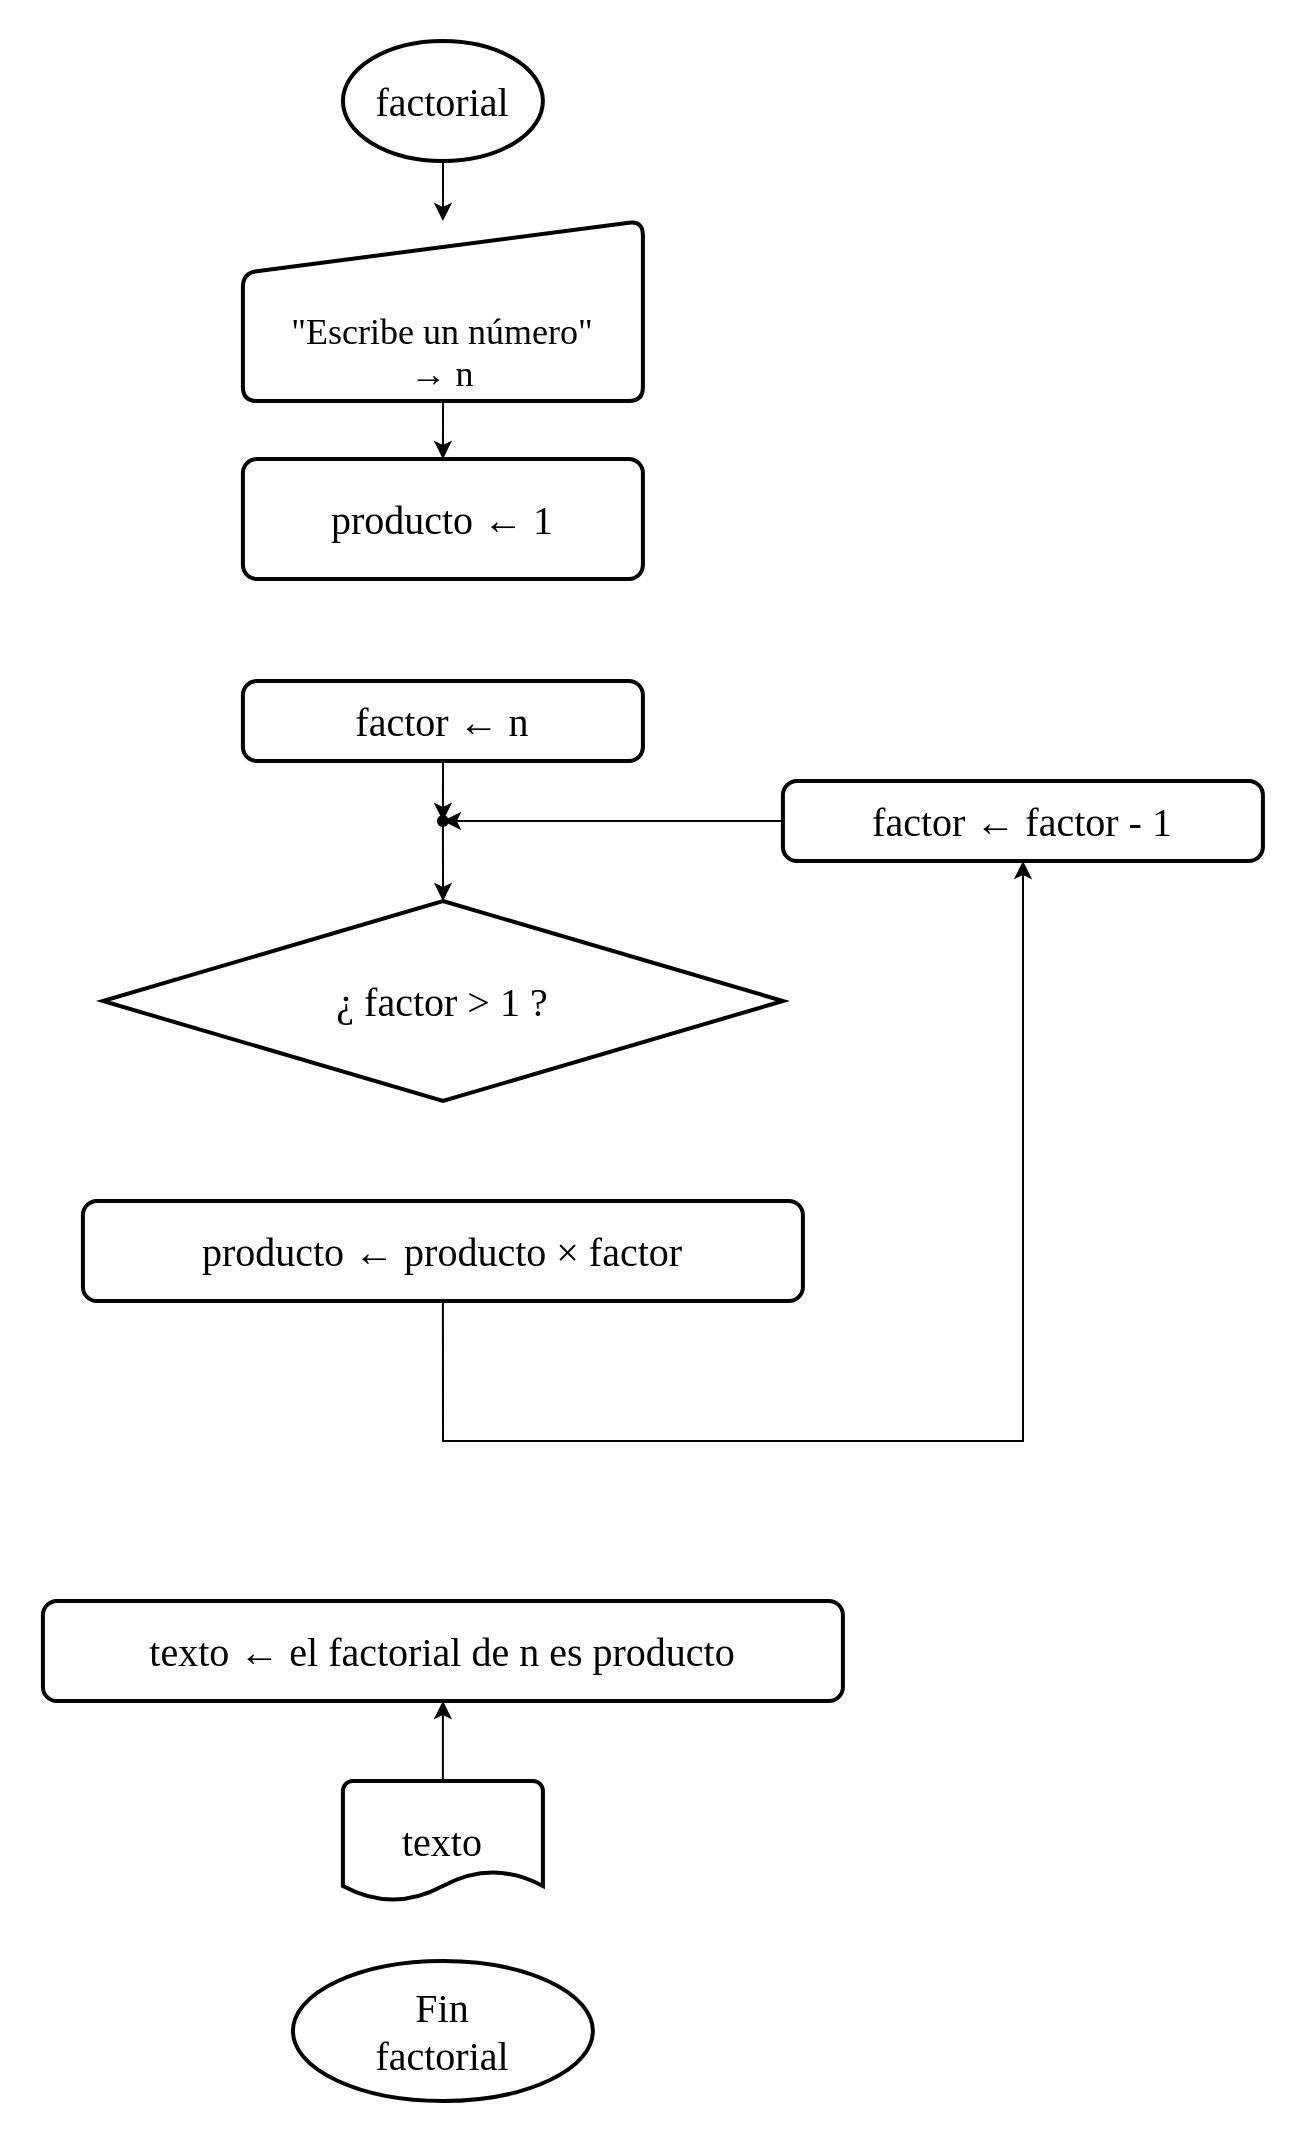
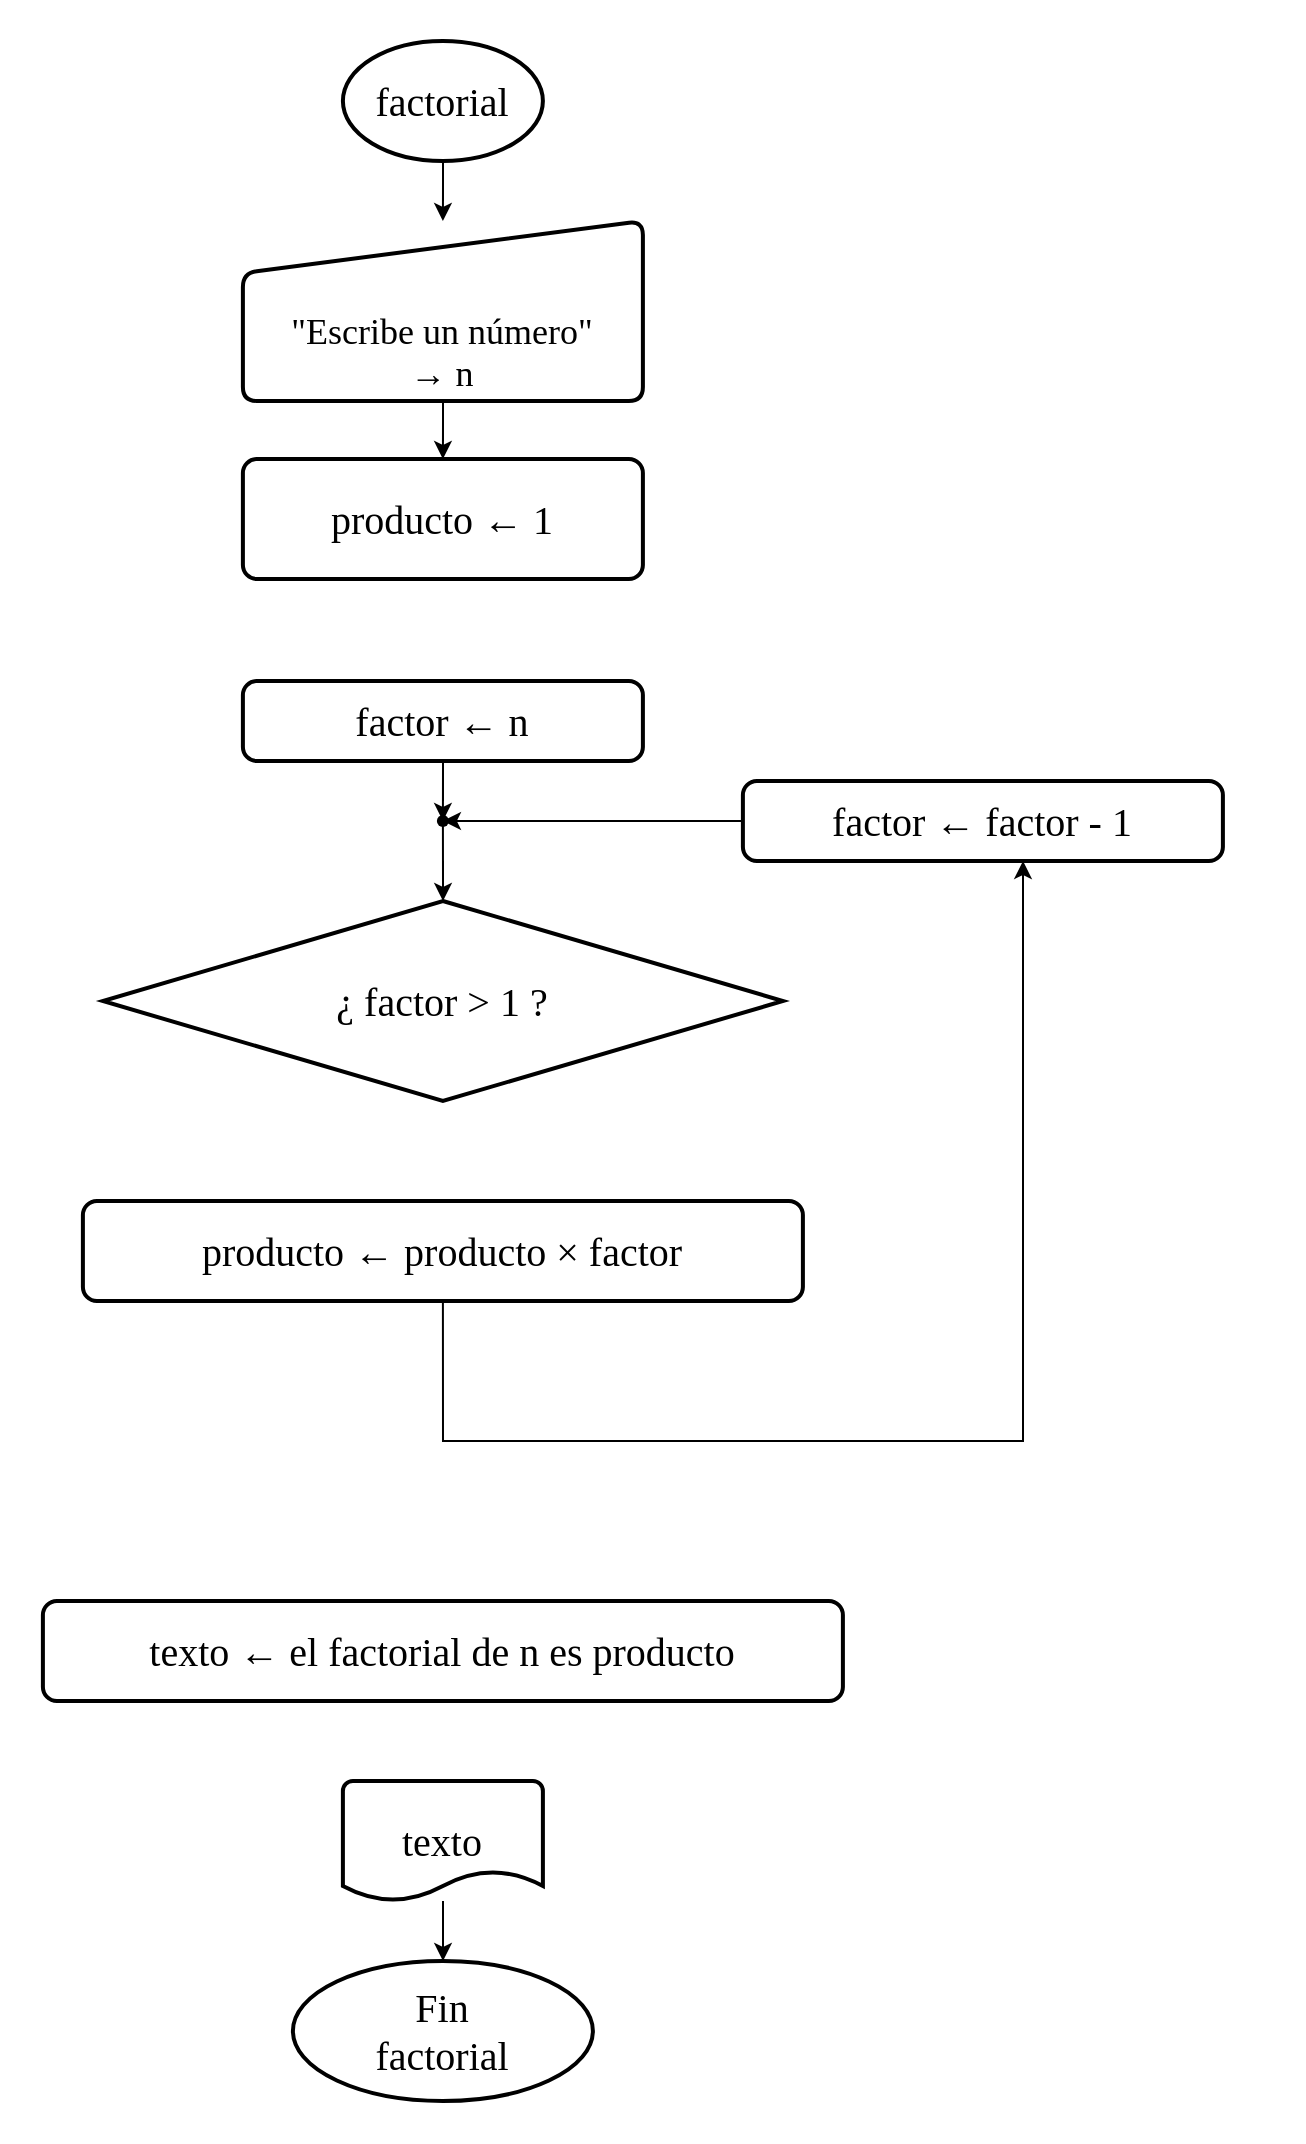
(1023, 821) -> (983, 821)
(443, 1747) -> (443, 1938)
